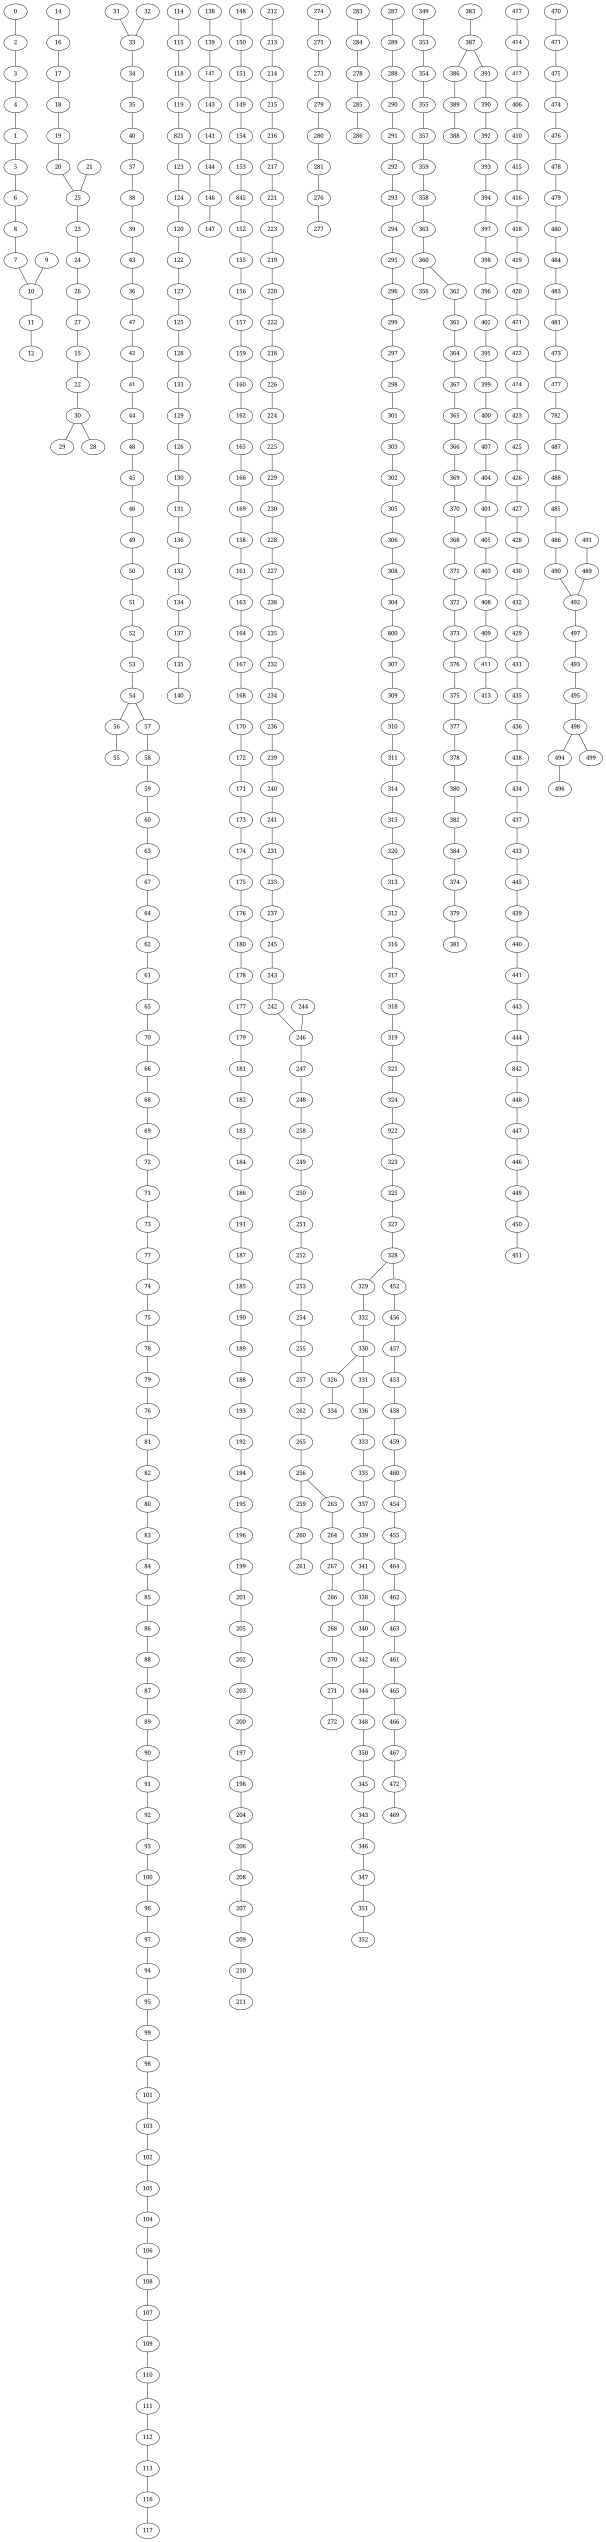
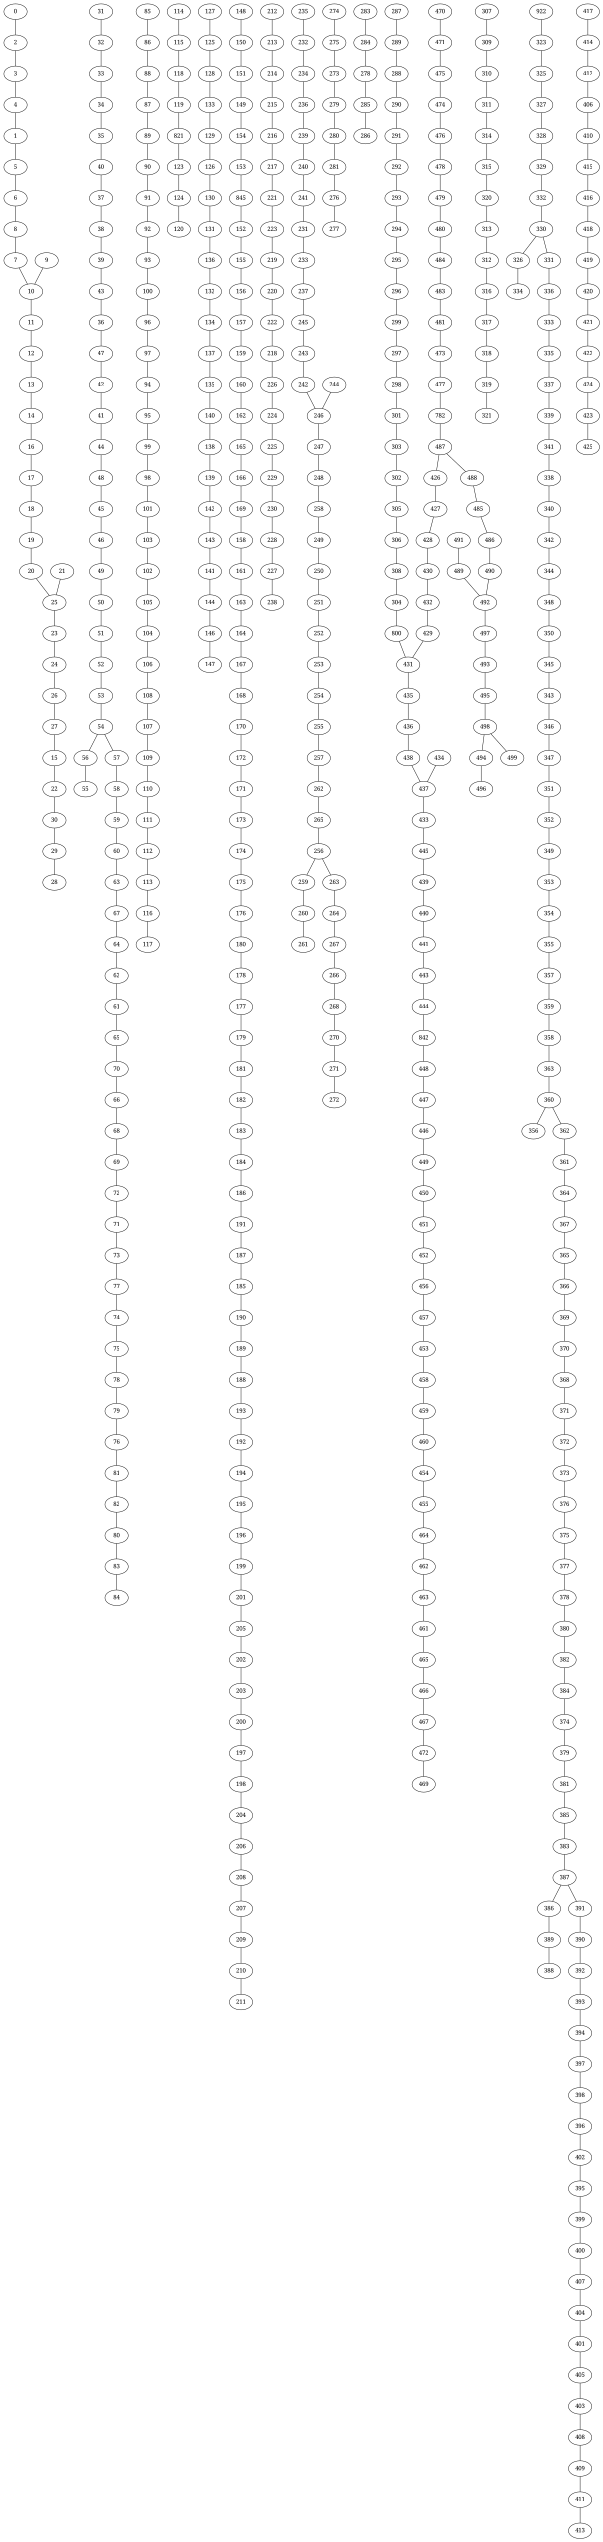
(124, 27) -> (101, 27)
(179, 260) -> none
none -> (31, 385)
(86, 432) -> (54, 867)
none -> (210, 432)
(517, 463) -> (438, 463)
(272, 618) -> none
(393, 649) -> (402, 649)
(517, 774) -> (416, 774)
none -> (549, 836)
(393, 1100) -> none
(394, 1271) -> (424, 1240)
(148, 1582) -> none
none -> (565, 1815)
